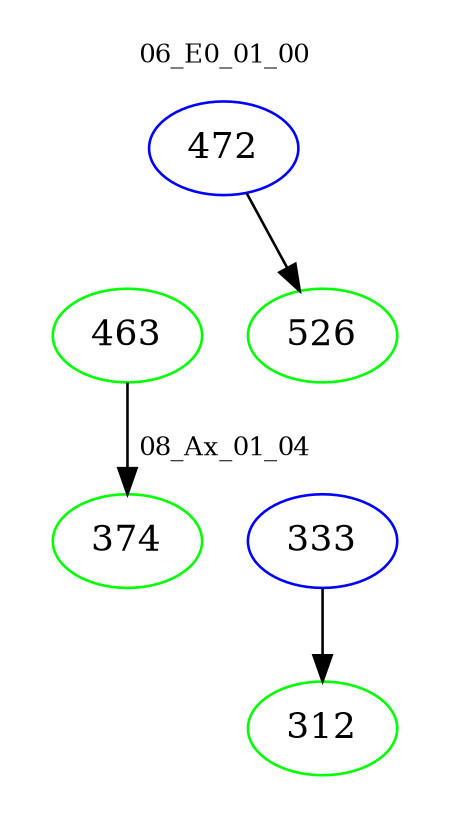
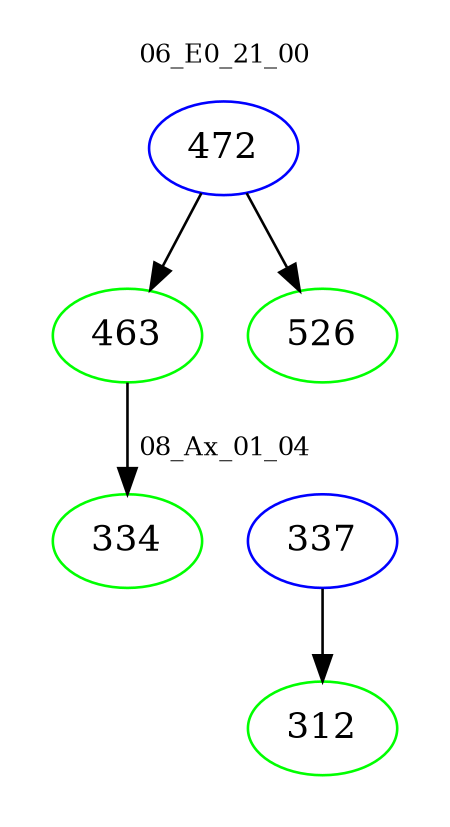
(225, 56) -> (225, 56)
none -> (182, 230)
(127, 541) -> (127, 541)
(323, 541) -> (323, 541)
